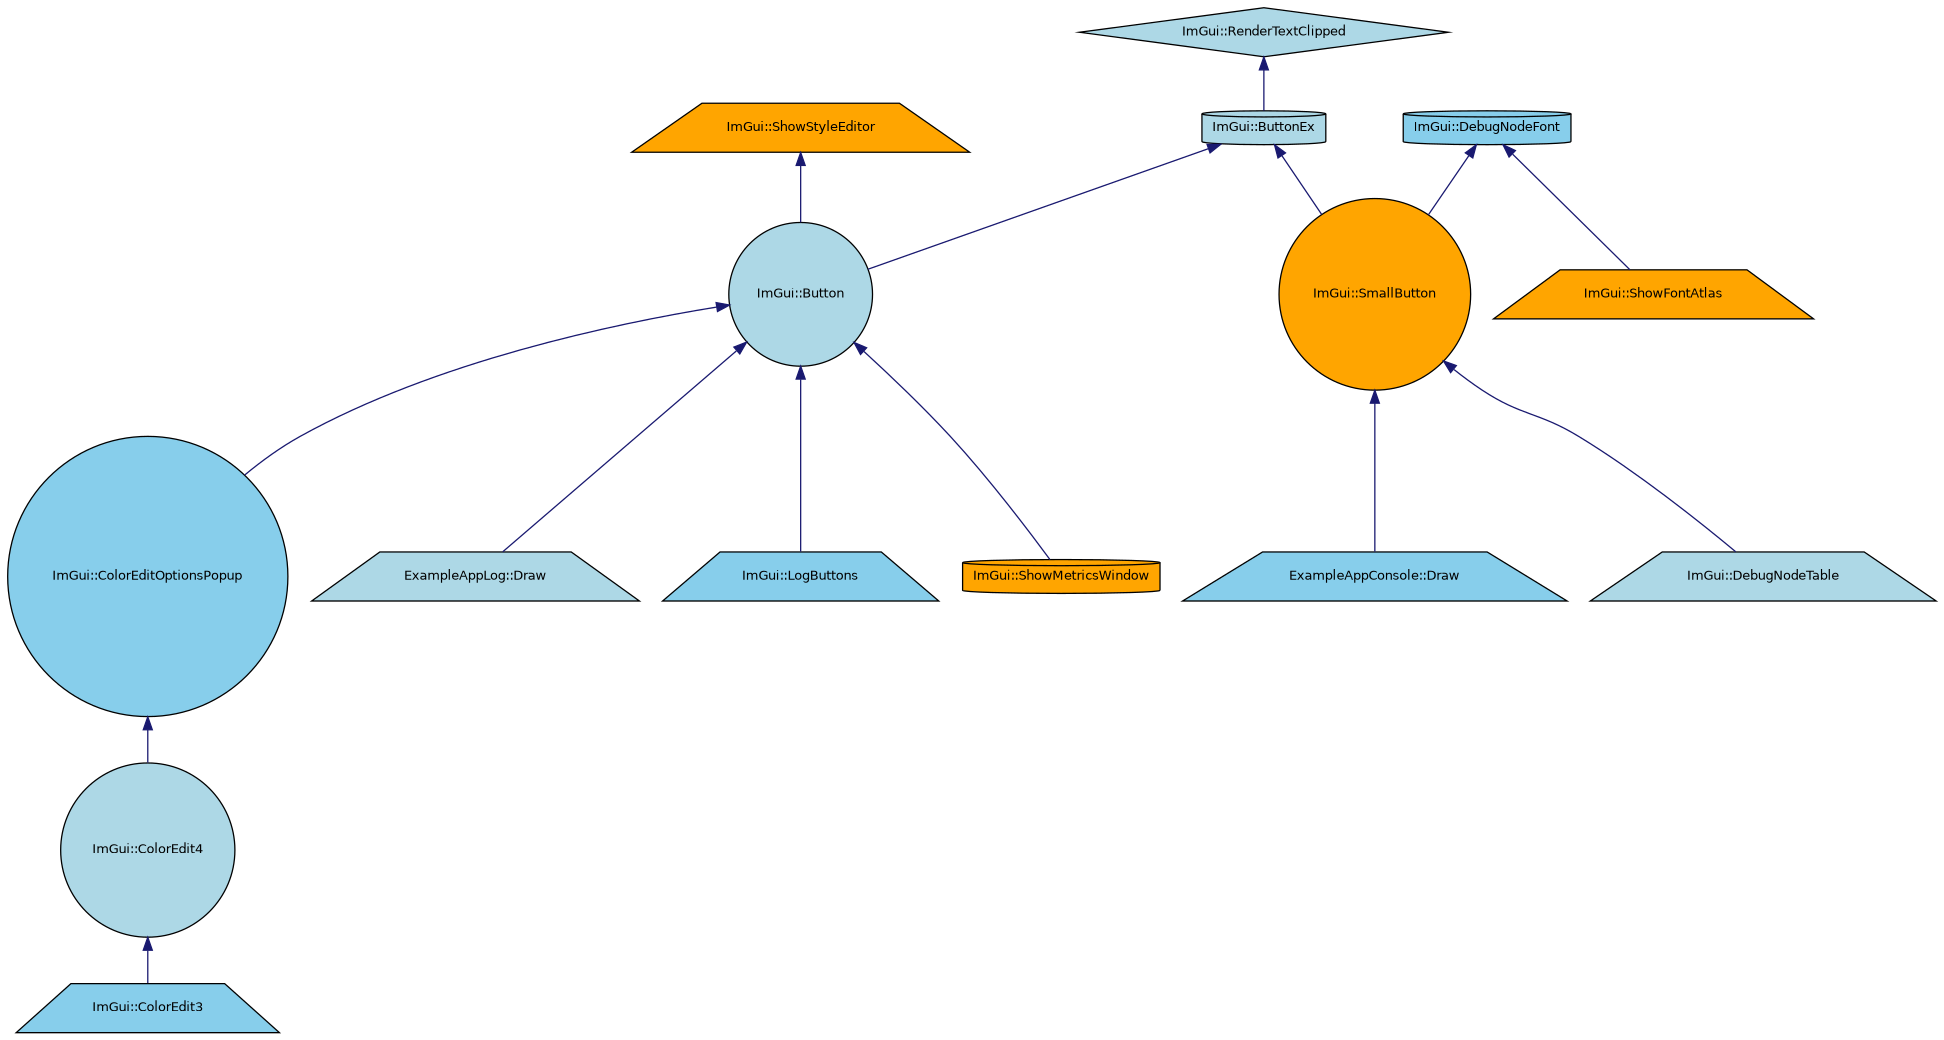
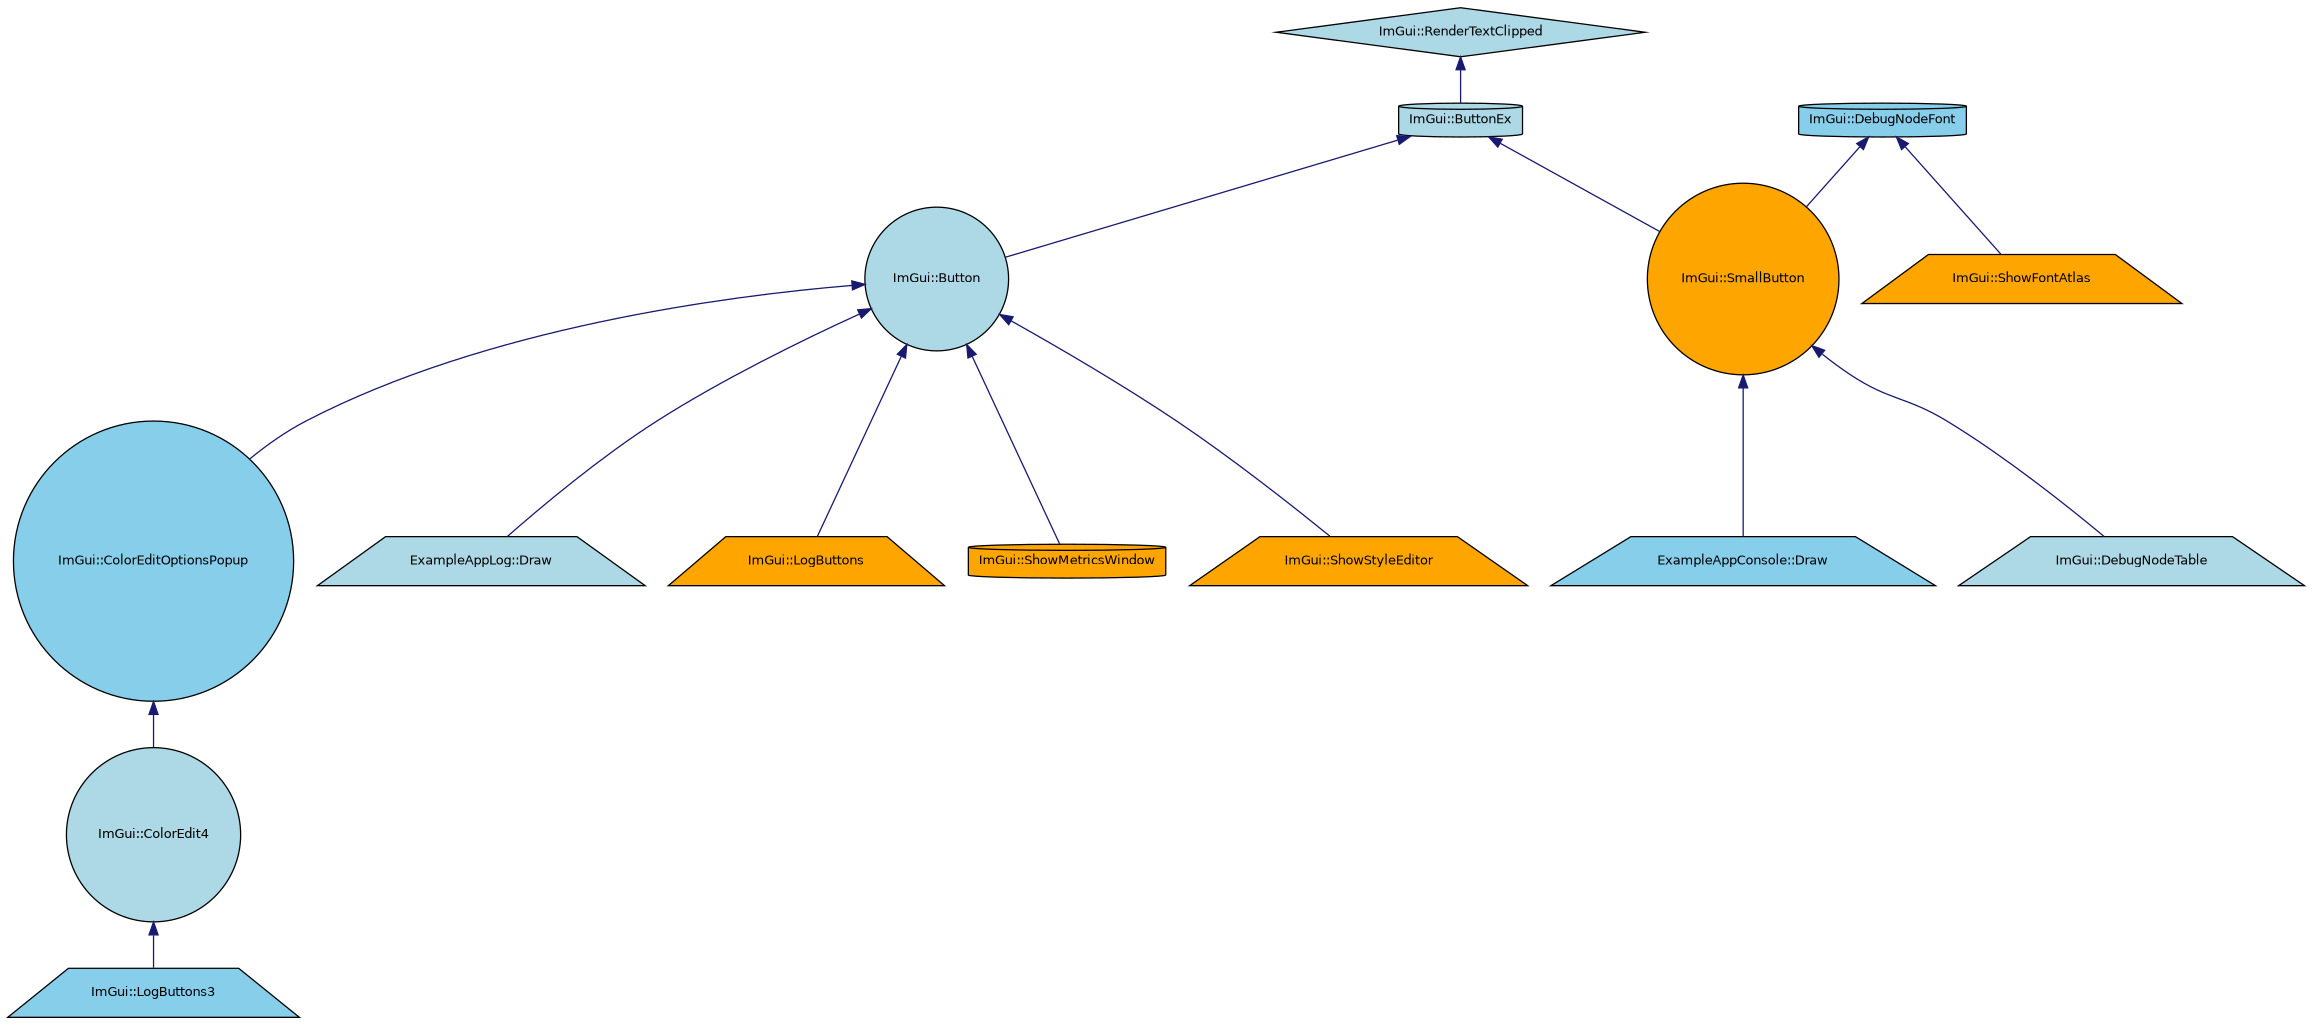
(801, 194) -> (1176, 421)
(801, 576) -> (806, 561)
(148, 1008) -> (154, 993)
